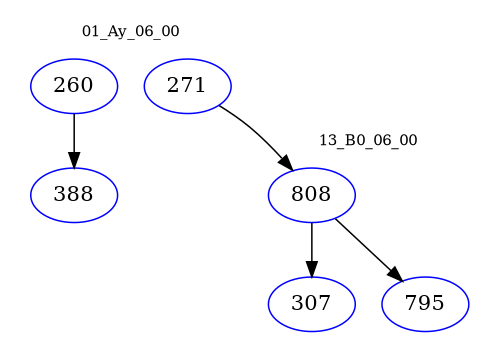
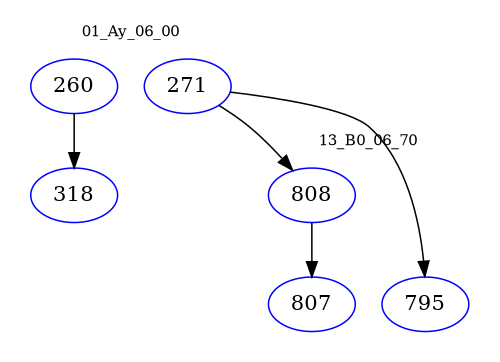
(369, 142) -> (369, 142)
(74, 195) -> (74, 195)
(363, 245) -> (380, 139)
(312, 304) -> (312, 304)
